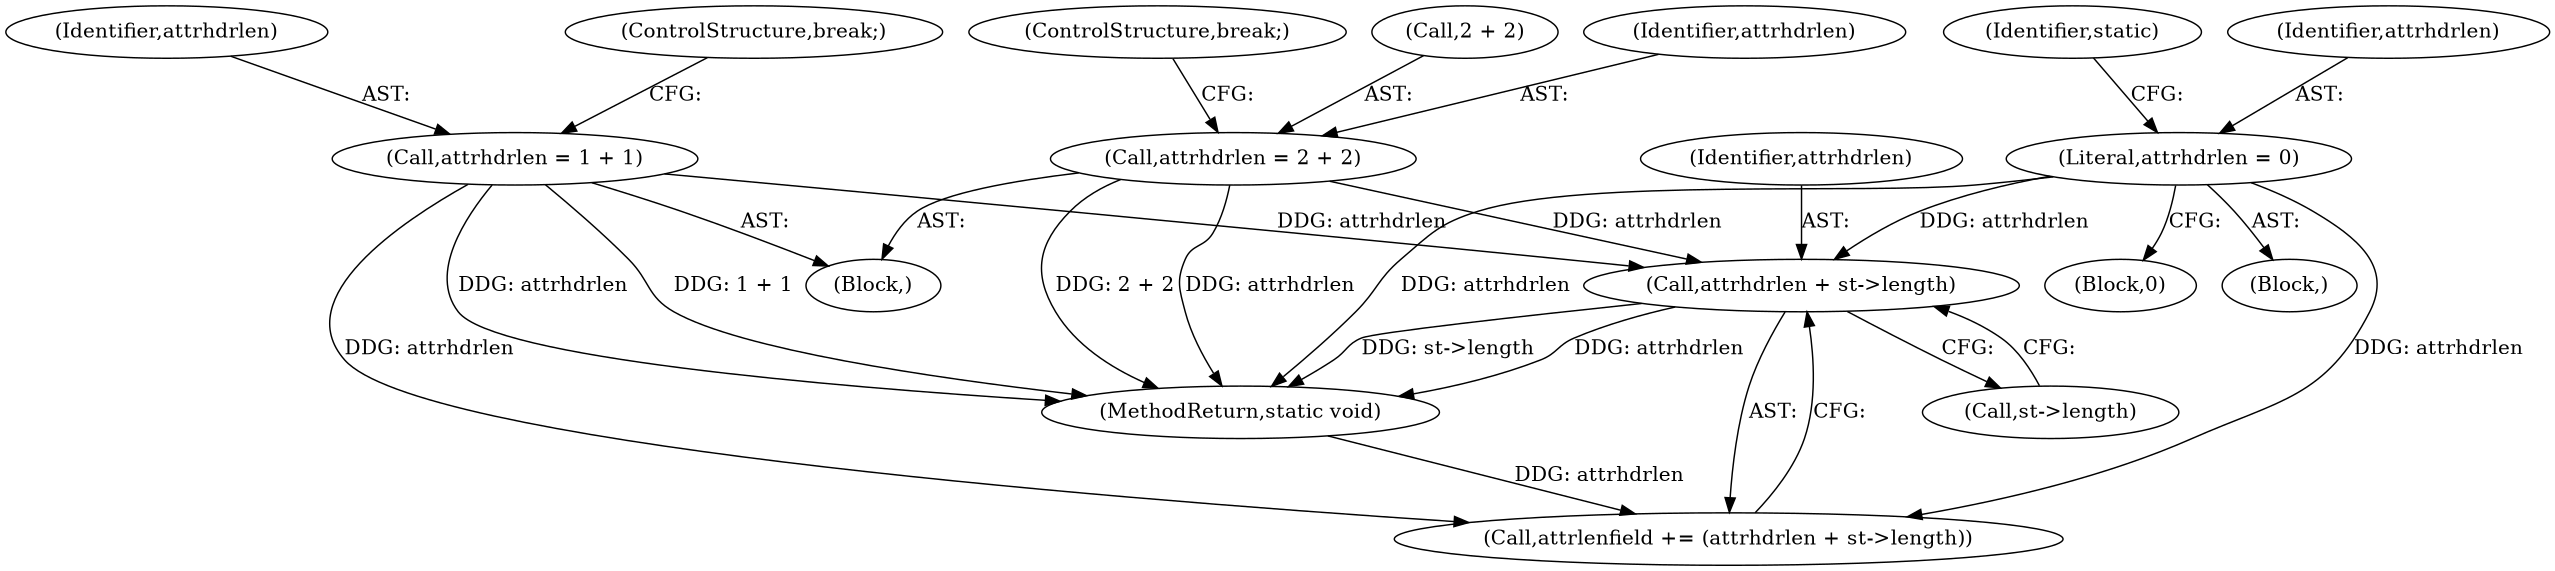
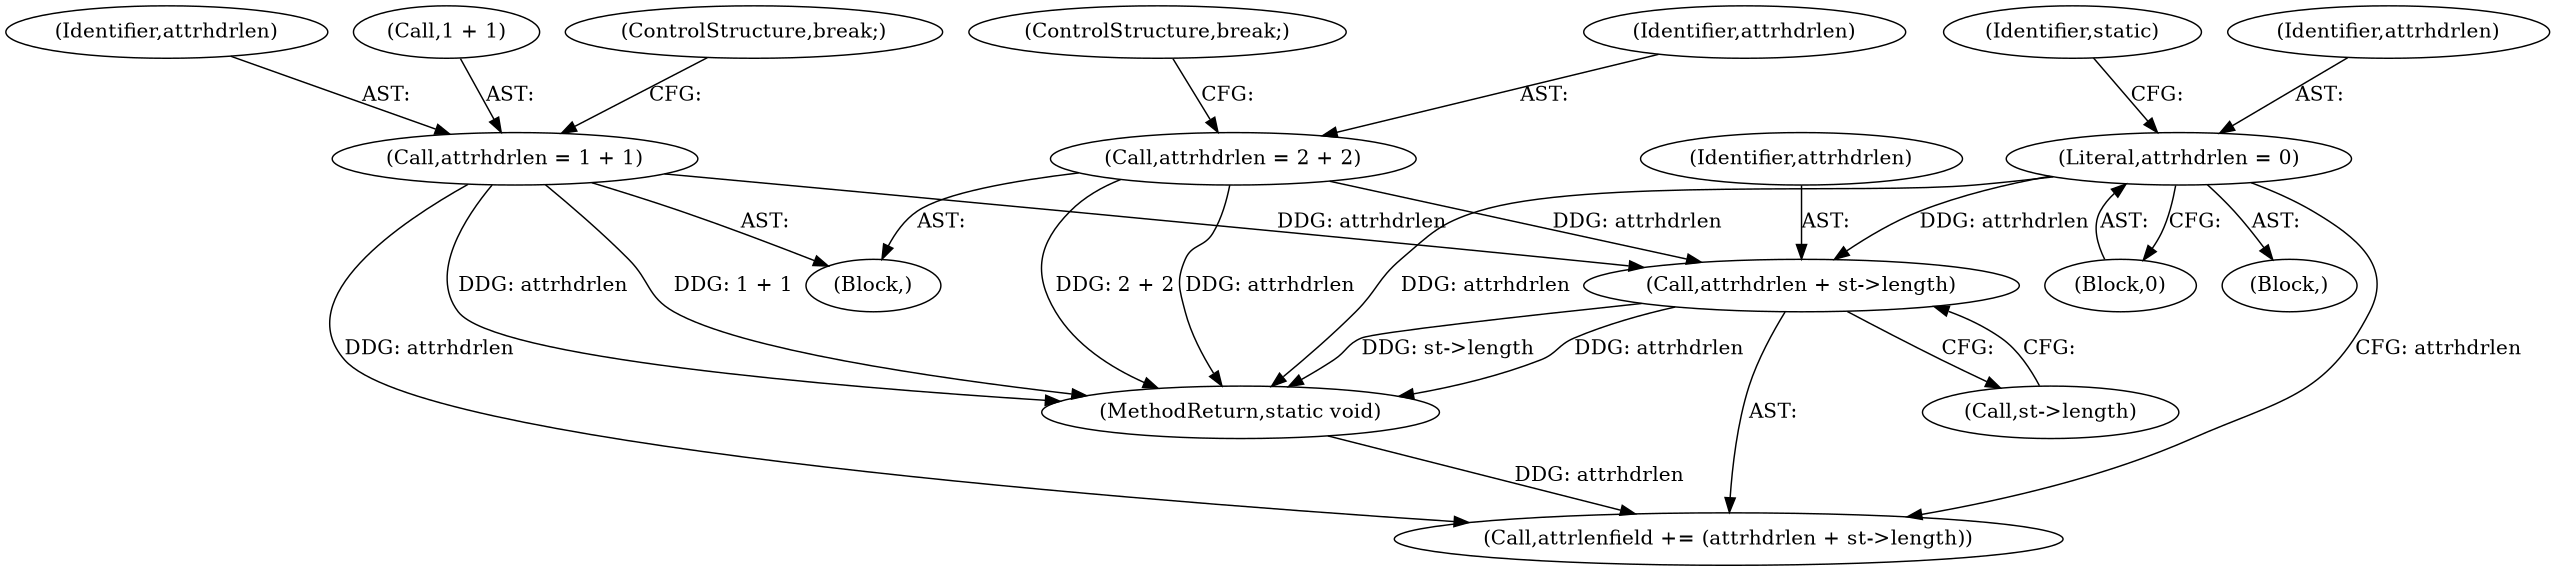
none -> (447, 32)
(1465, 32) -> none
none -> (2096, 224)
(2439, 349) -> (2439, 349)
(1808, 427) -> none
